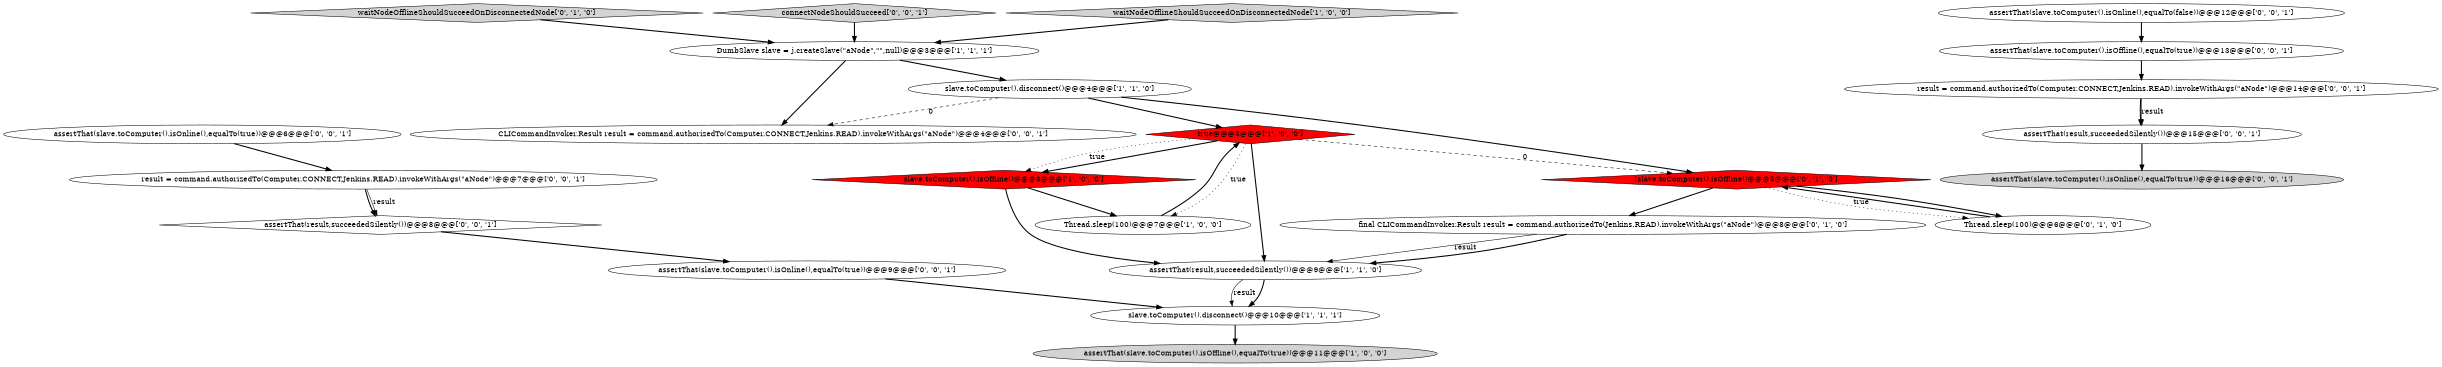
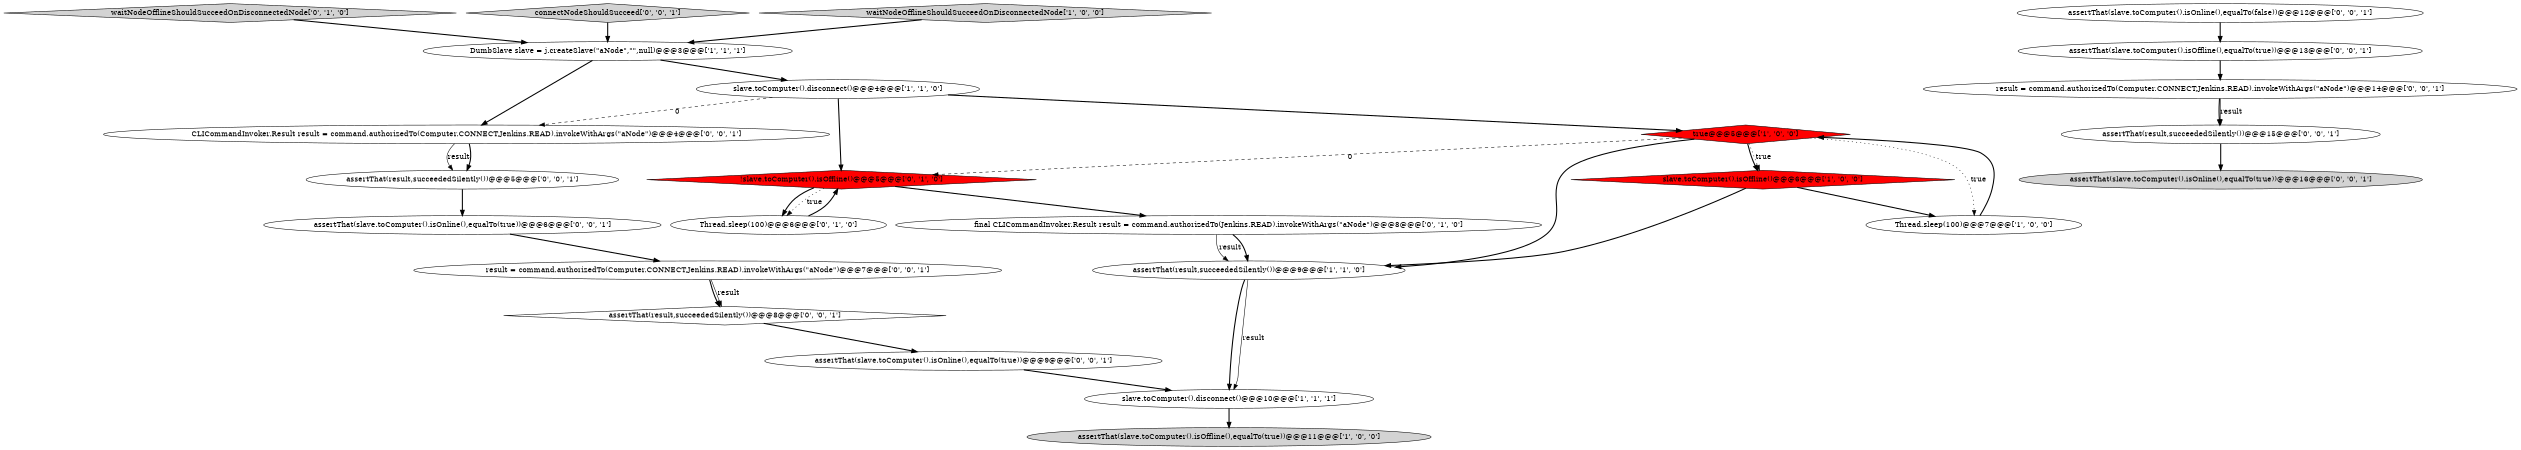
none -> (462, 180)
